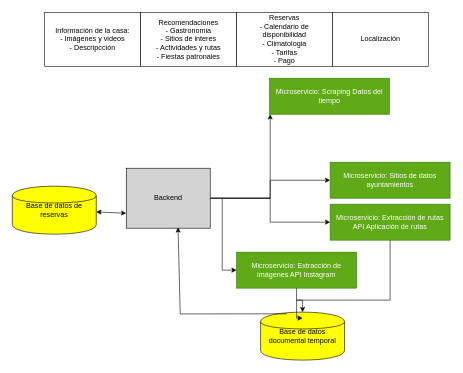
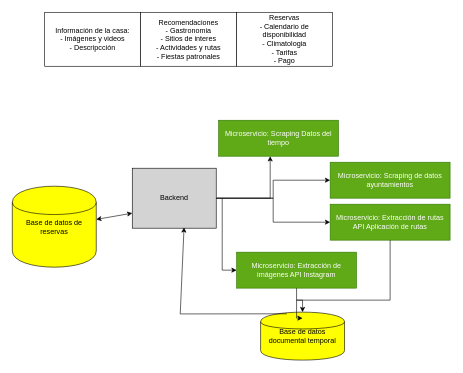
(381, 39) -> none
(330, 96) -> (279, 138)
(390, 180) -> (390, 180)
(168, 198) -> (174, 198)
(54, 210) -> (54, 227)
